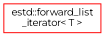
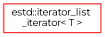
(52, 18) -> (52, 18)
